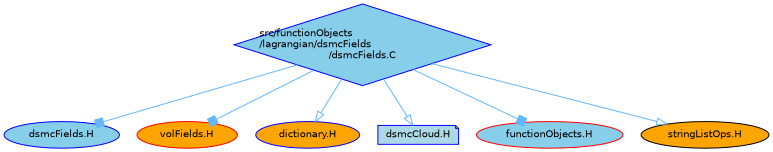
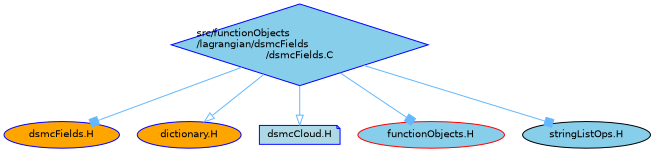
(544, 93) -> (453, 93)
(62, 135) -> (62, 135)
(187, 135) -> none
(705, 135) -> (587, 135)
